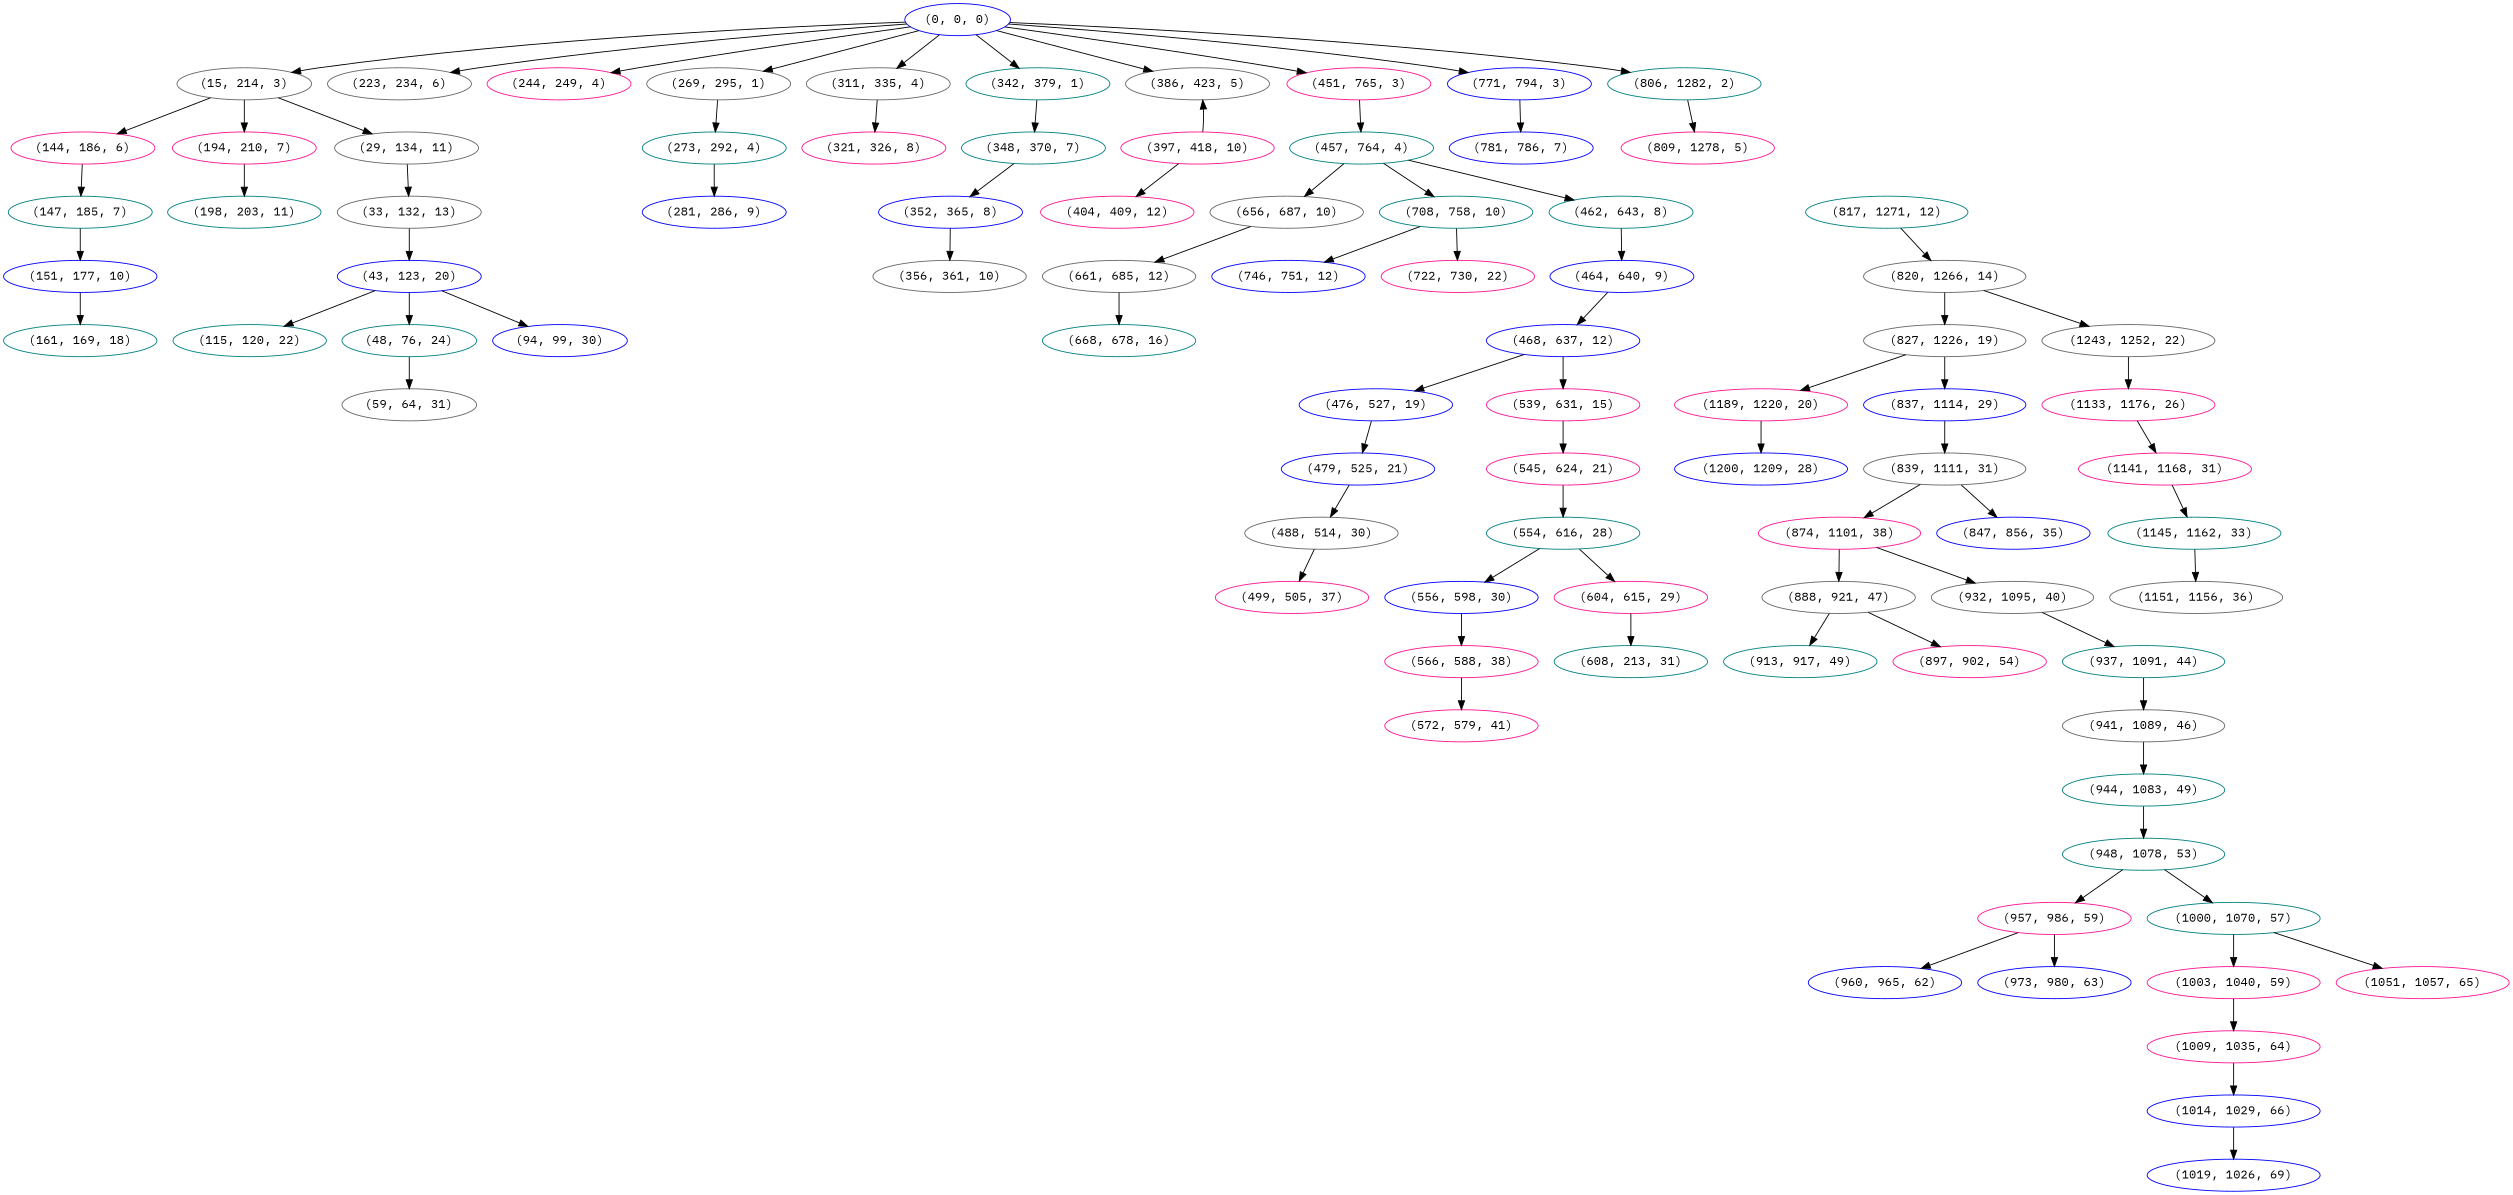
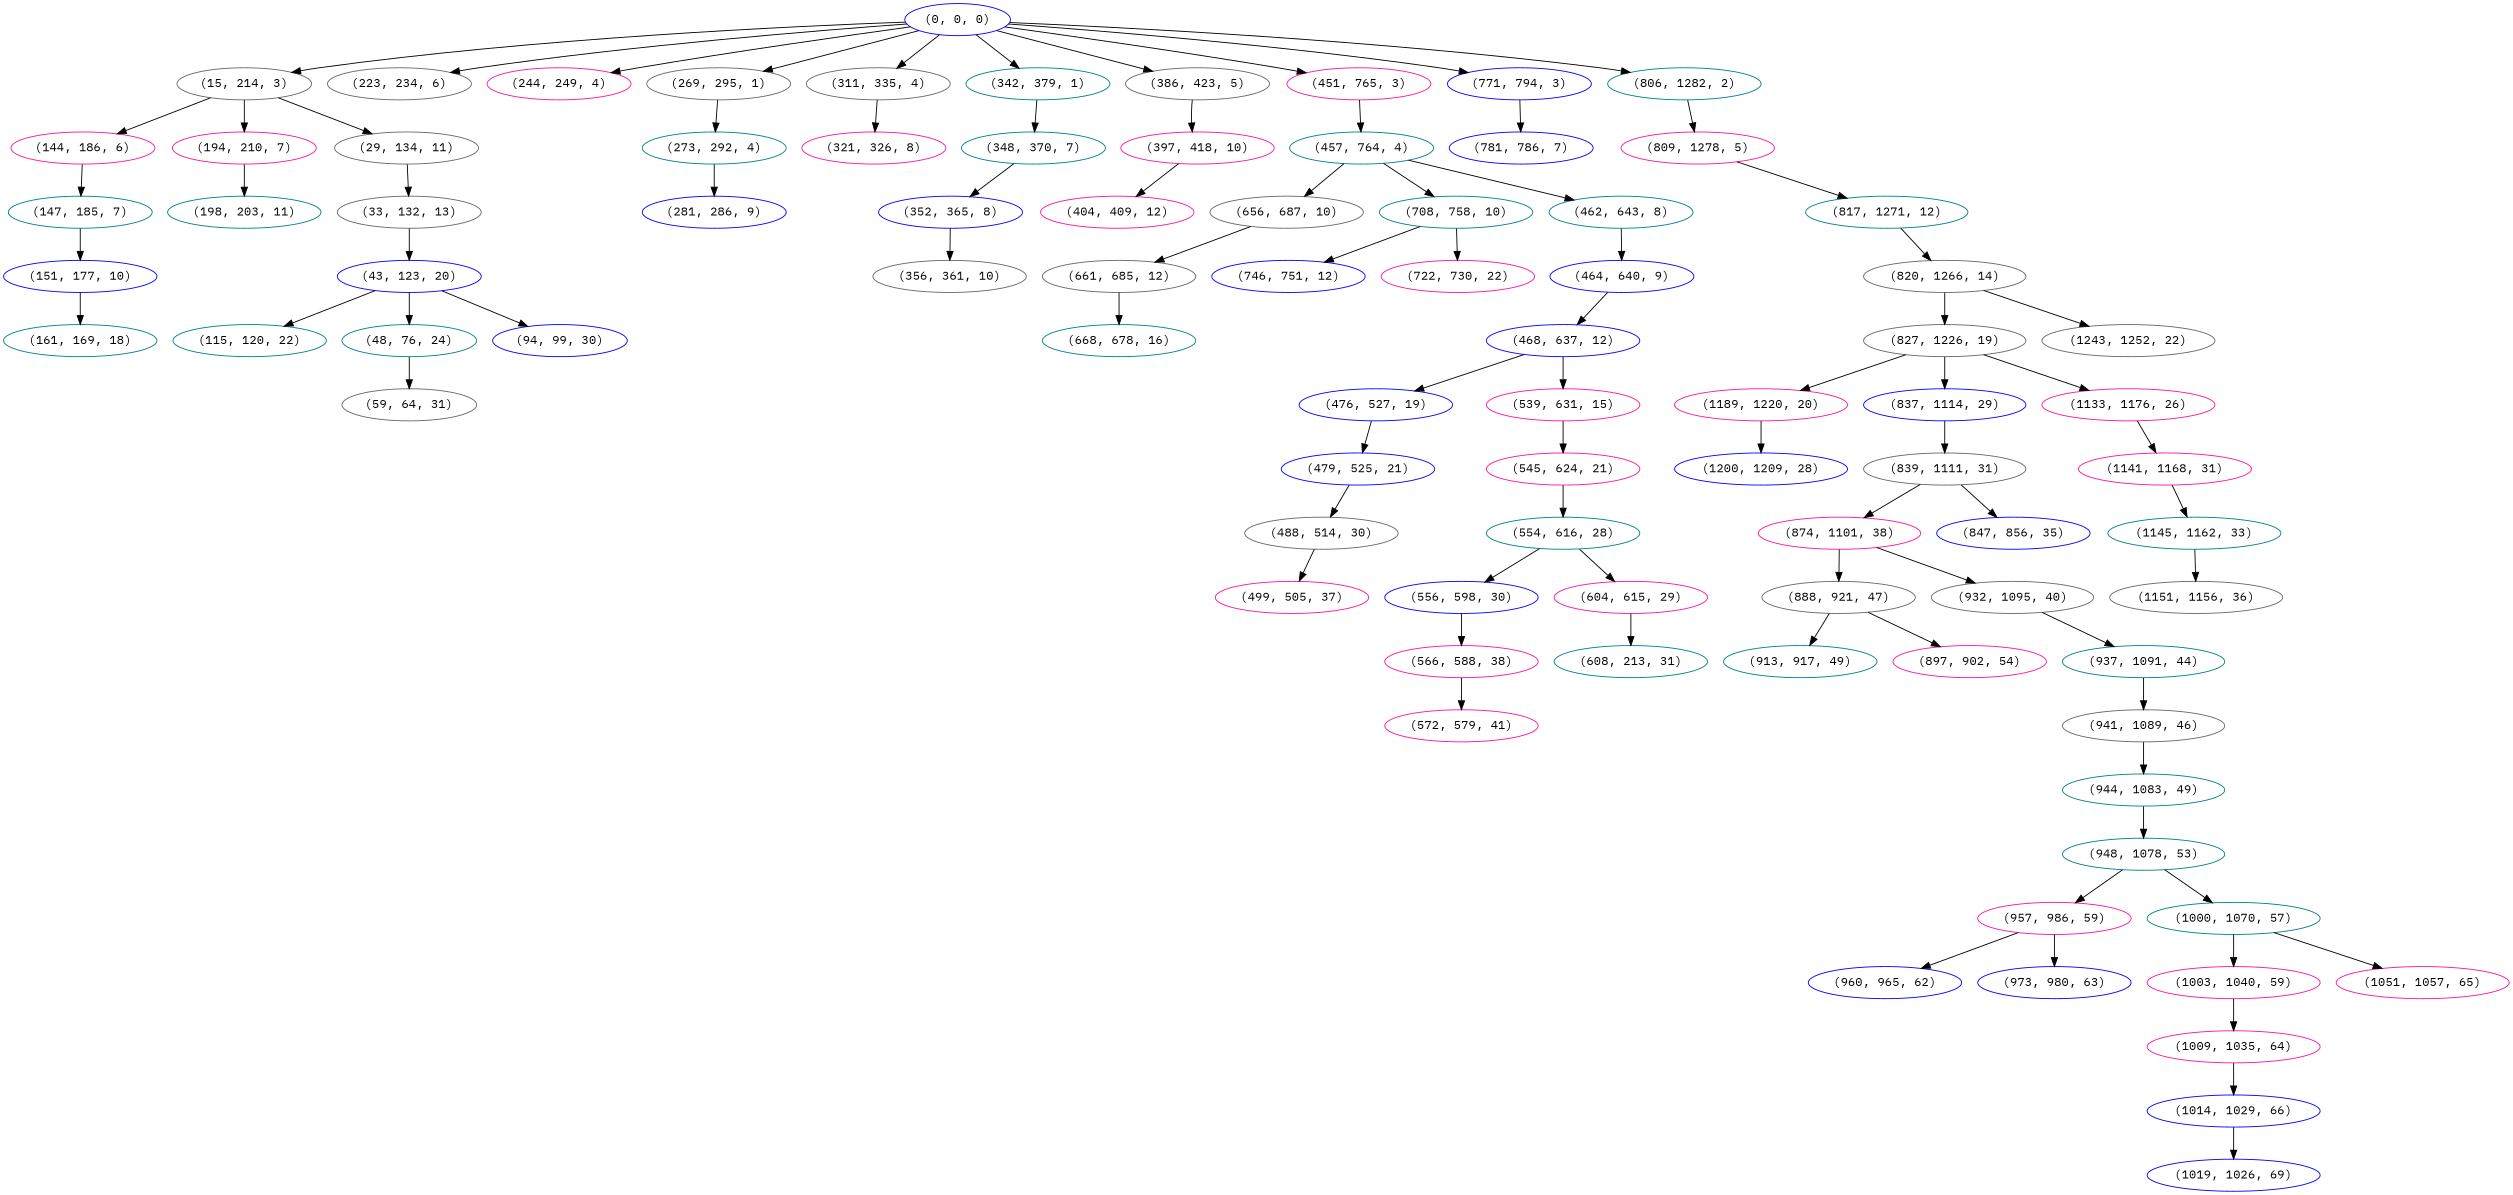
(1203, 120) -> (1192, 112)
none -> (1788, 179)
(2128, 368) -> (2032, 371)
